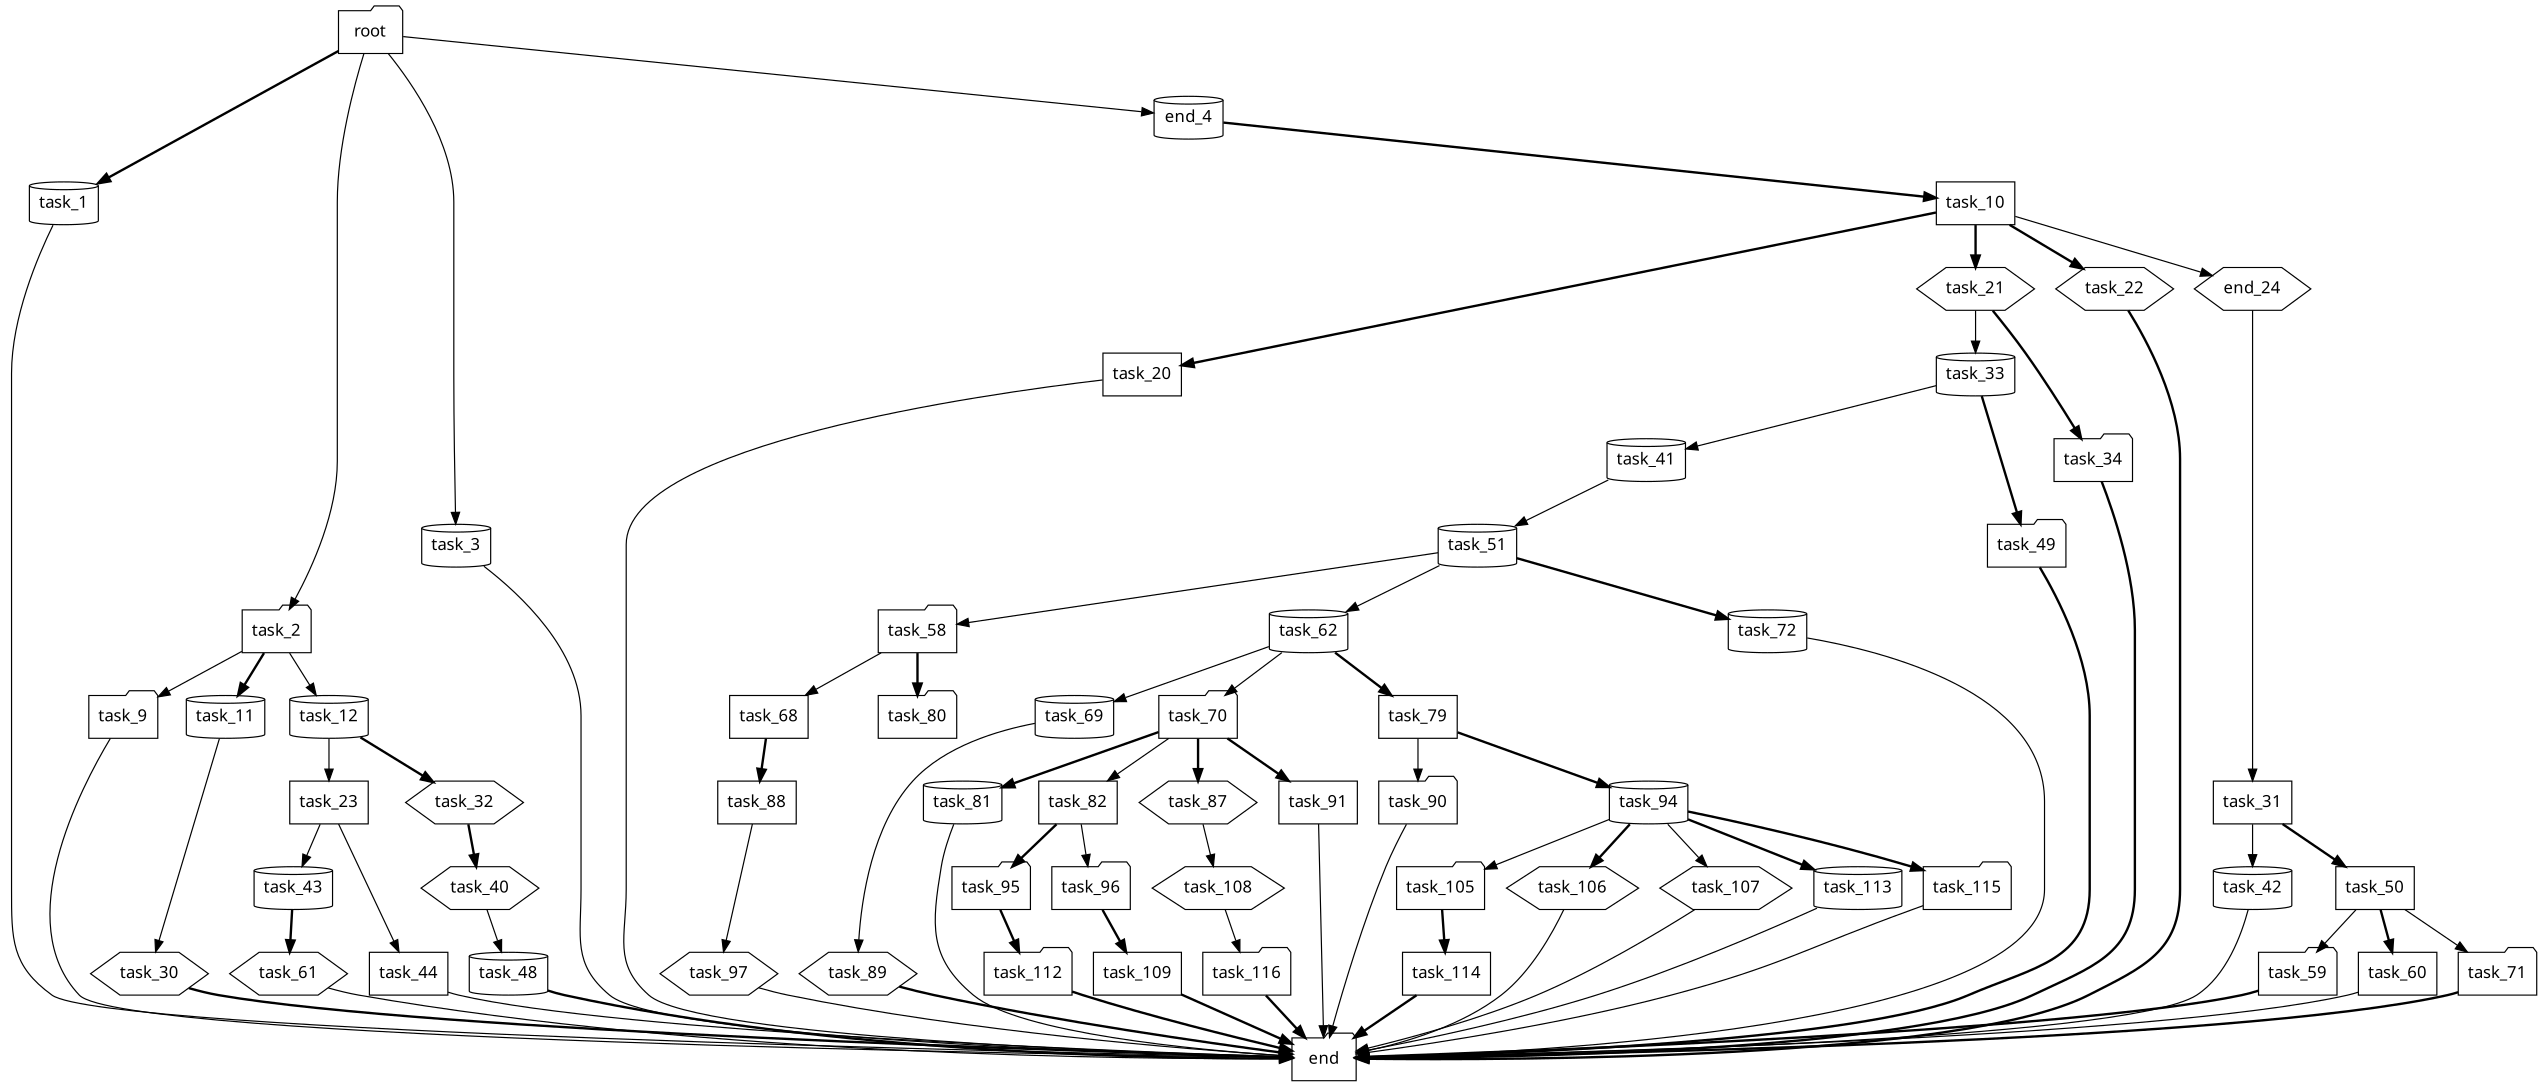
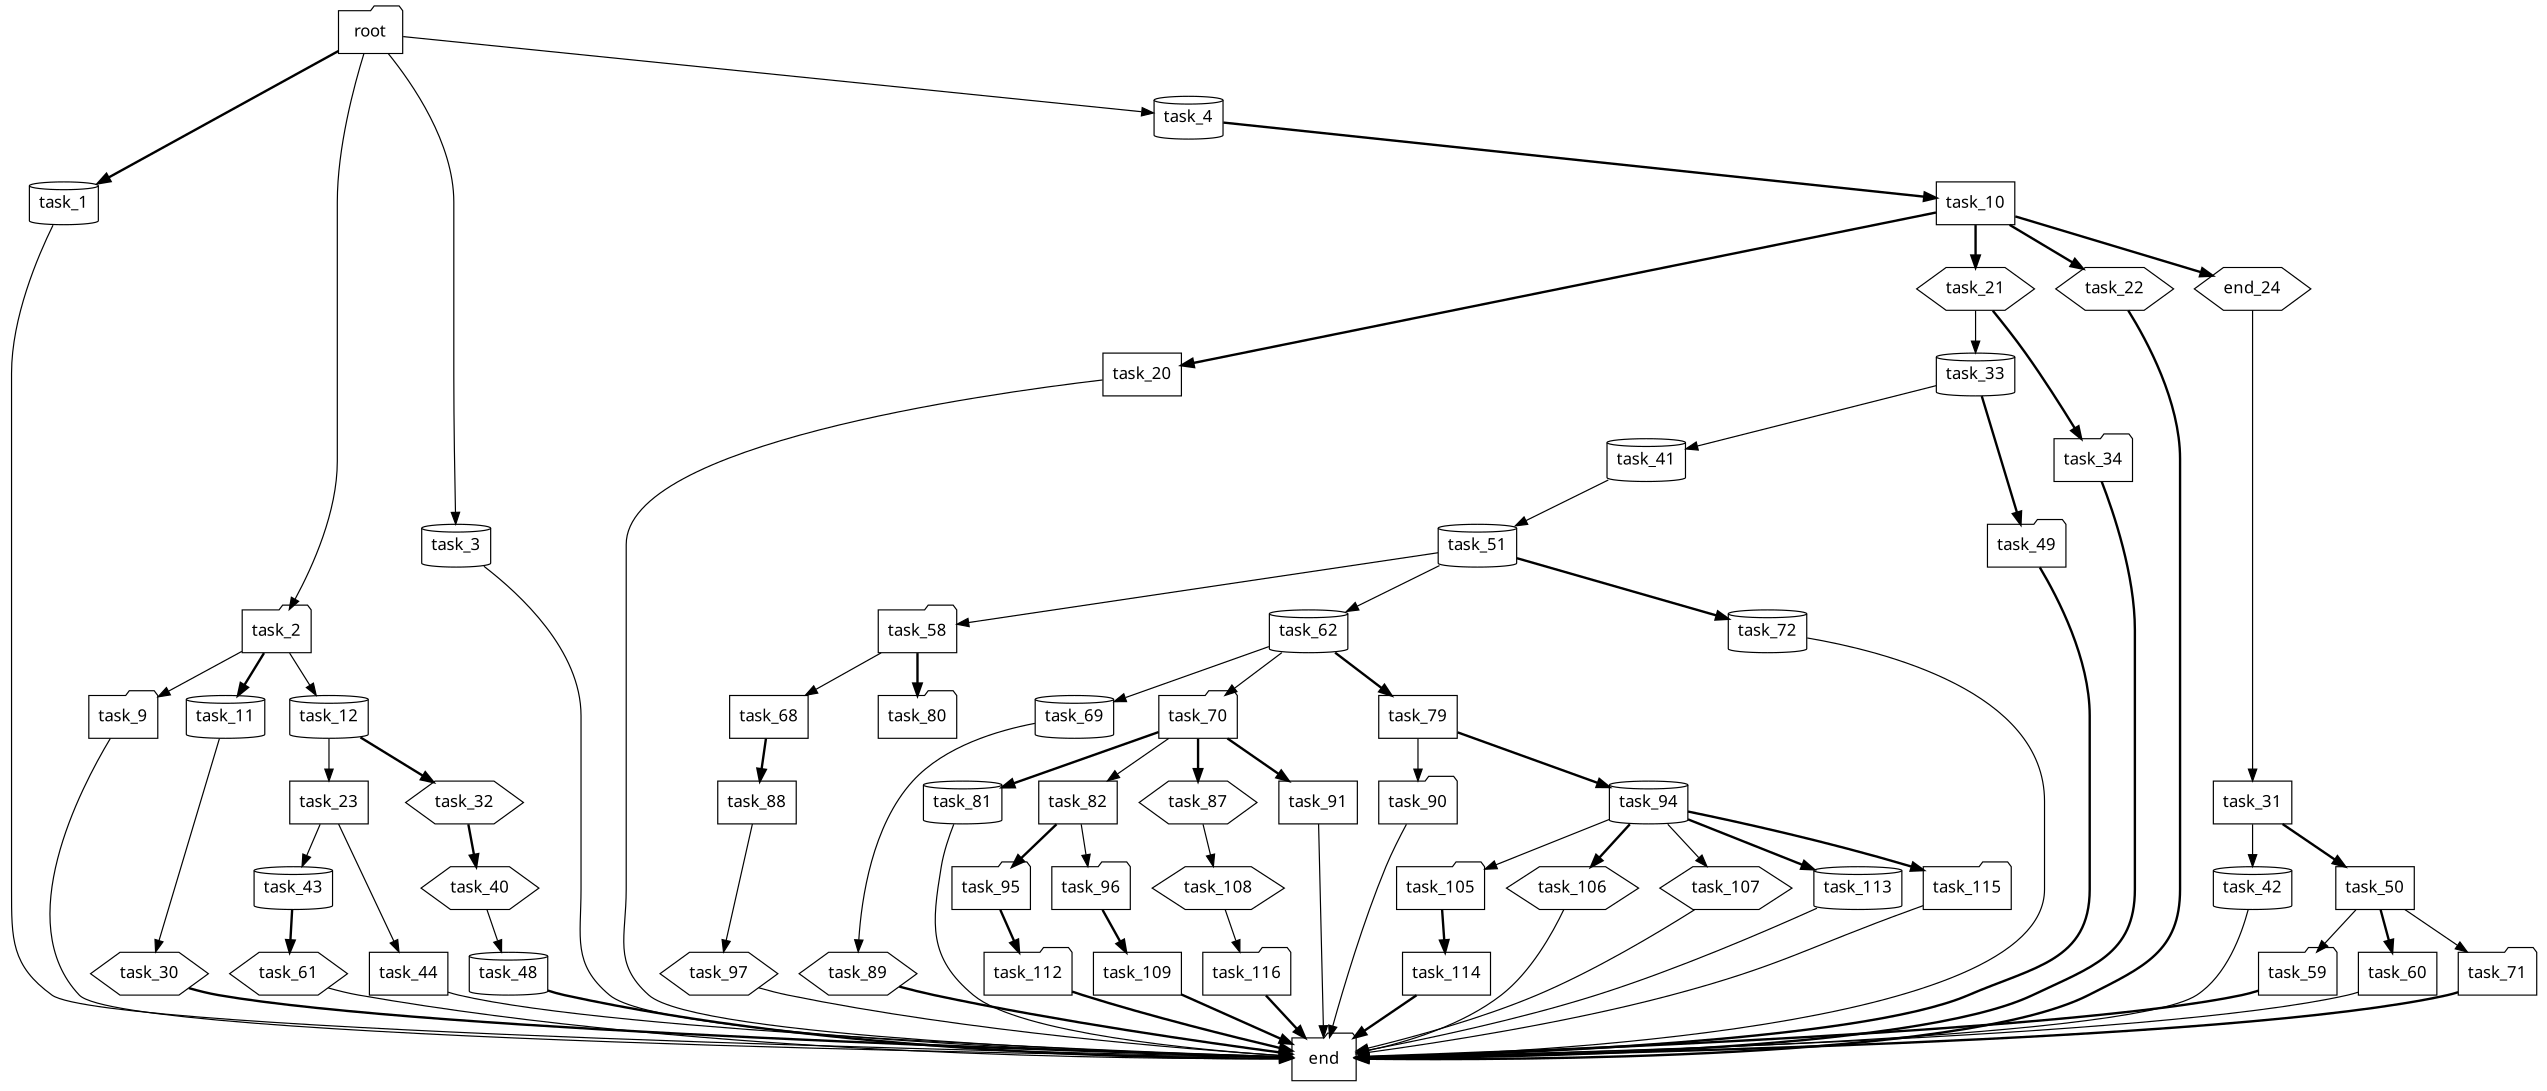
(1189, 118) -> (1189, 118)
(2108, 244) -> (2108, 244)
